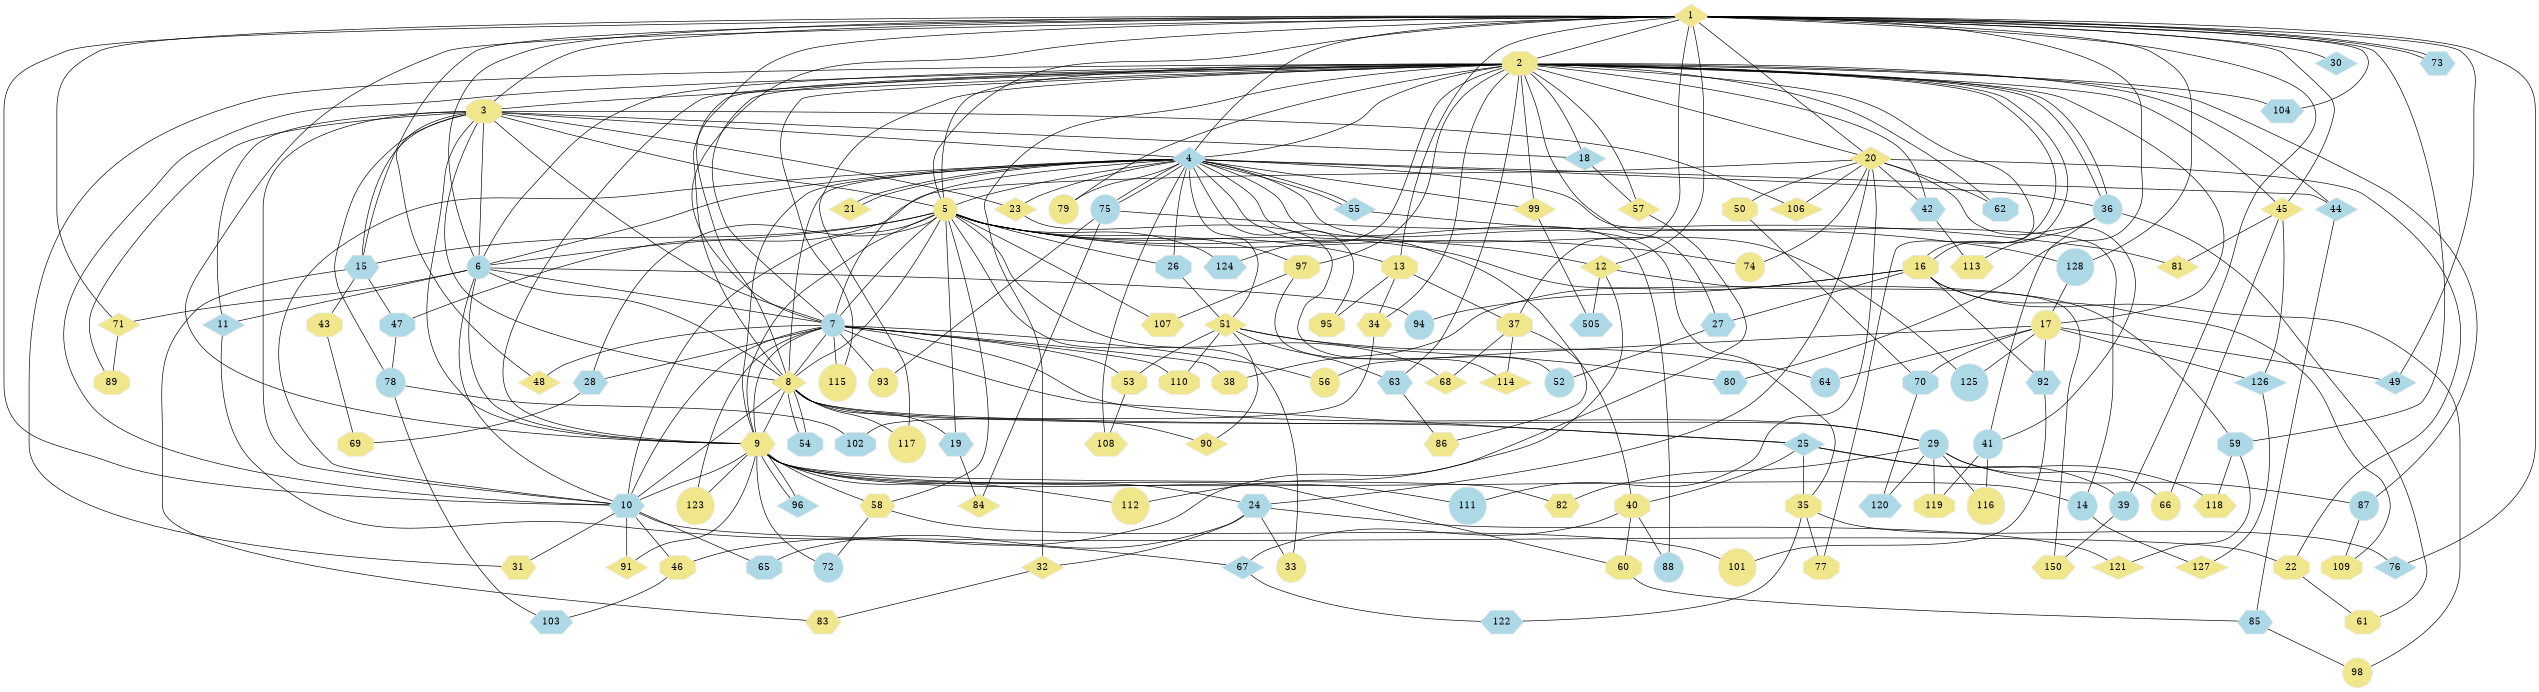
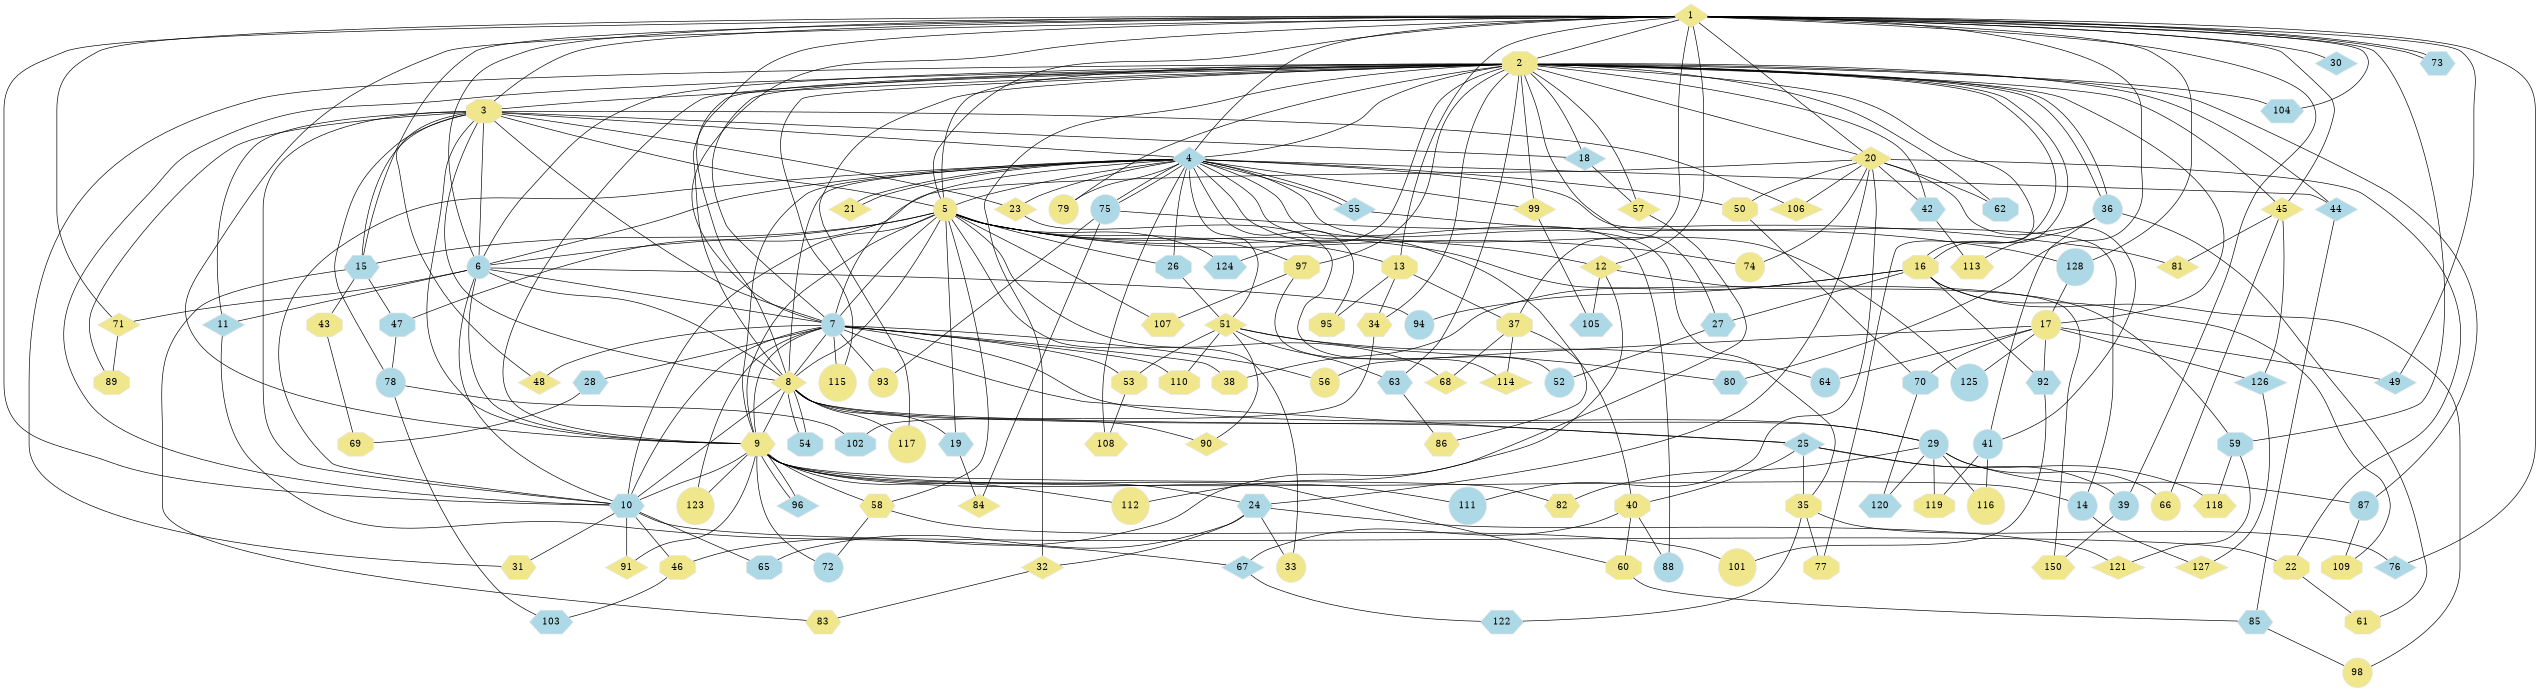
(1783, 182) -> (1516, 178)
(741, 225) -> none
(1591, 325) -> (1591, 325)
